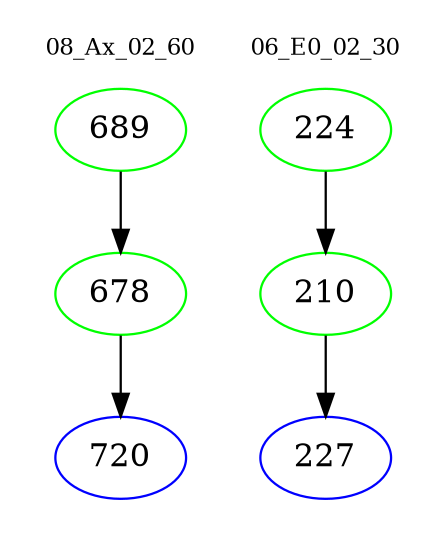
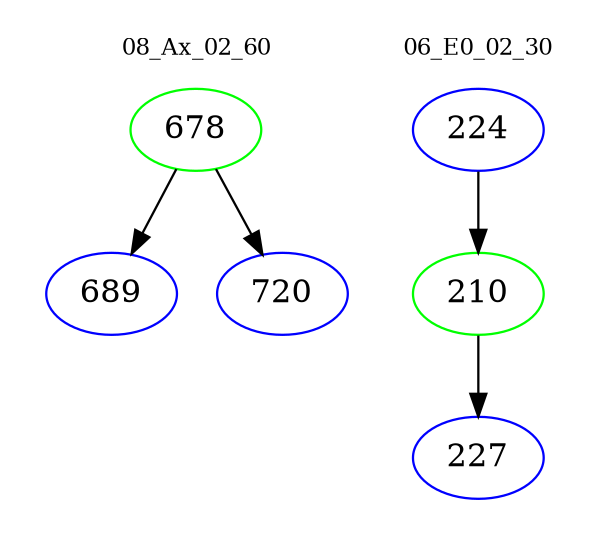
(121, 130) -> (112, 294)
(326, 130) -> (478, 130)
(121, 201) -> (159, 201)
